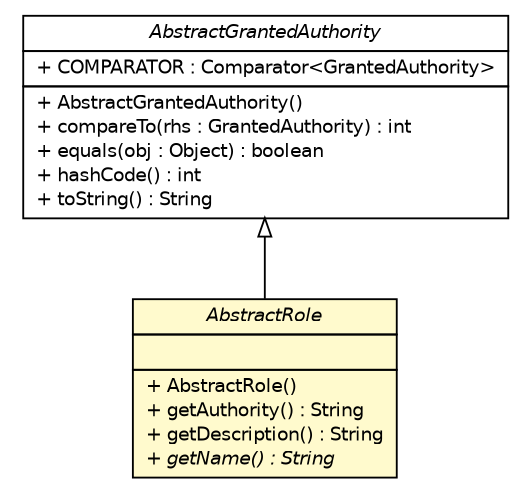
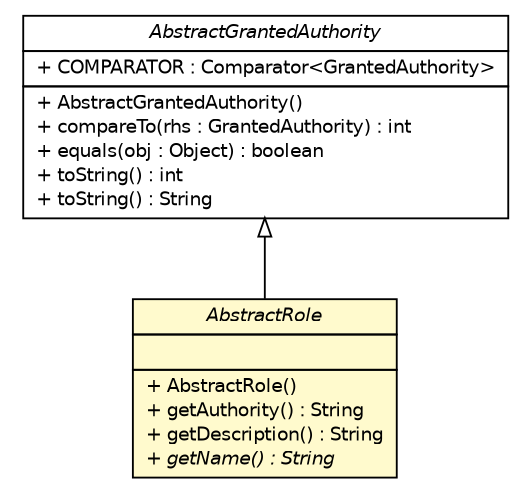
(119, 176) -> (110, 176)
